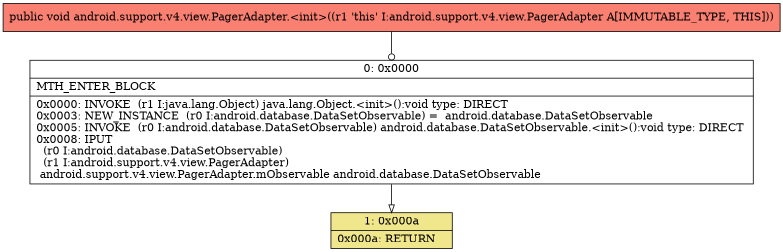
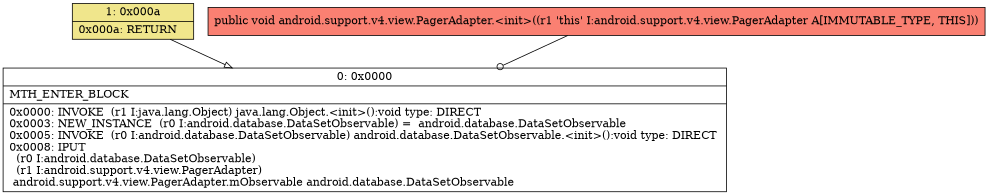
(392, 195) -> (198, 52)
